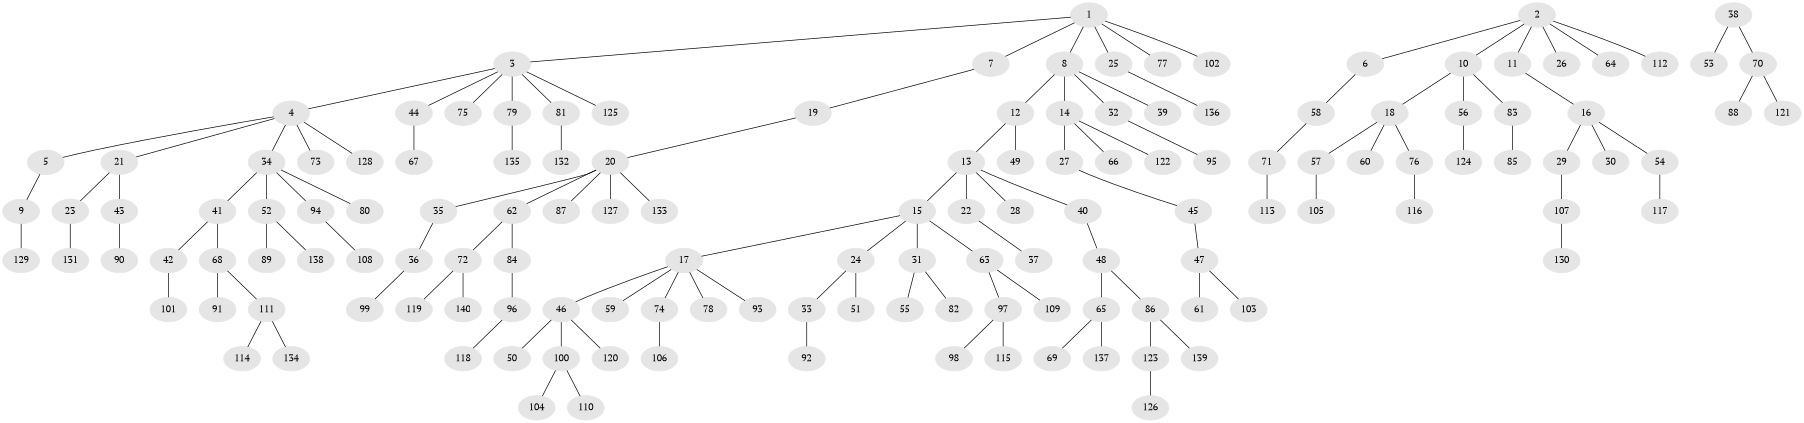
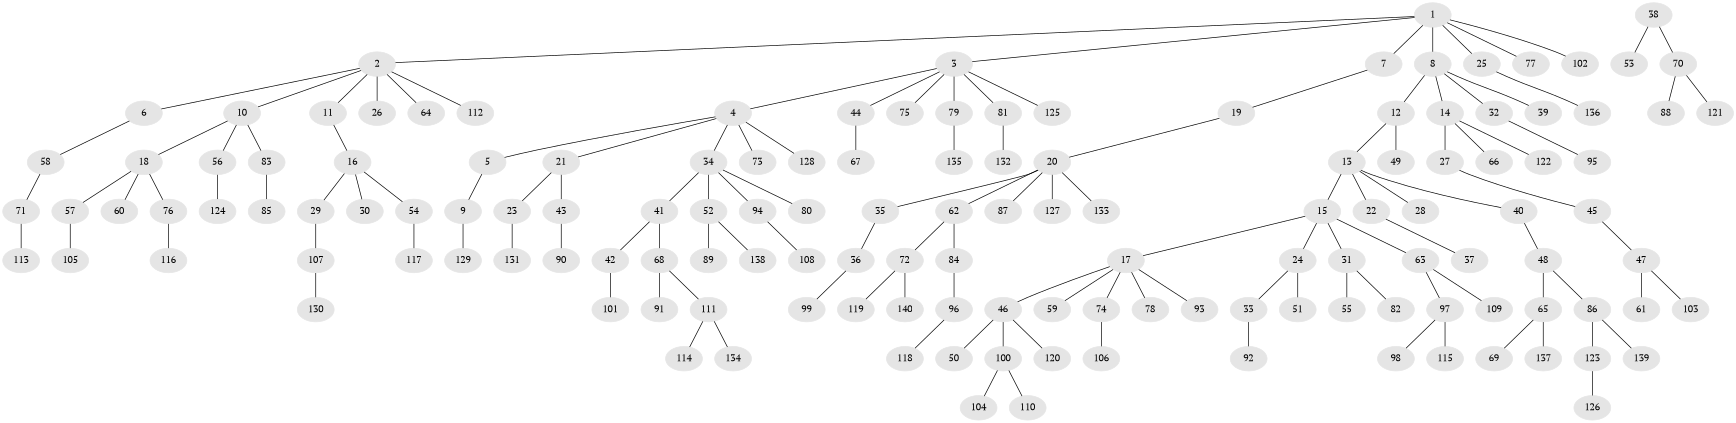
none -> (905, 40)
